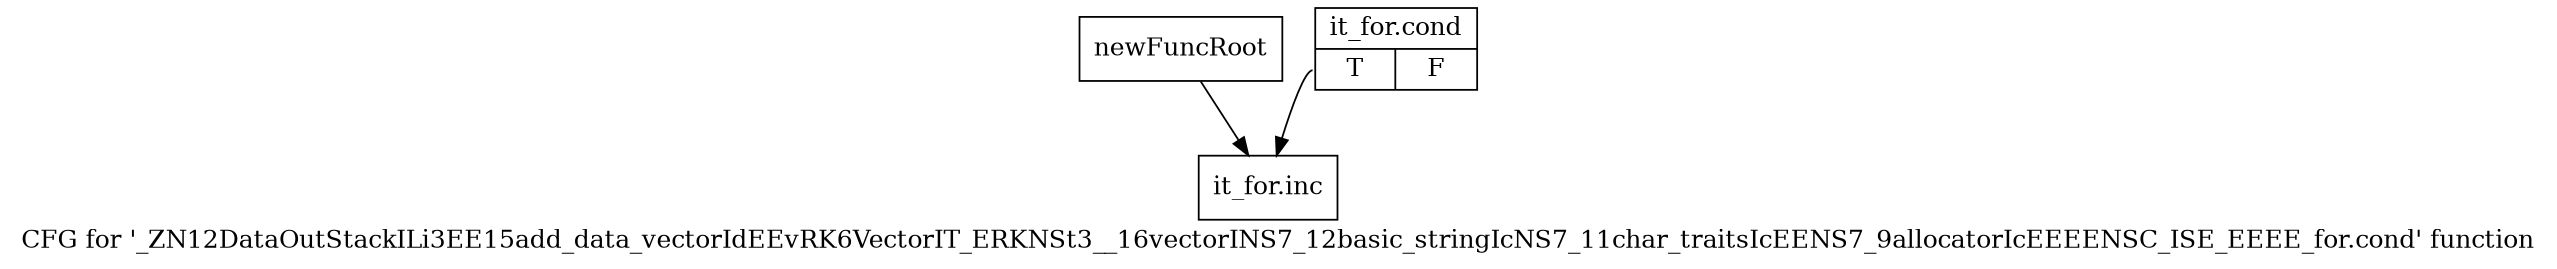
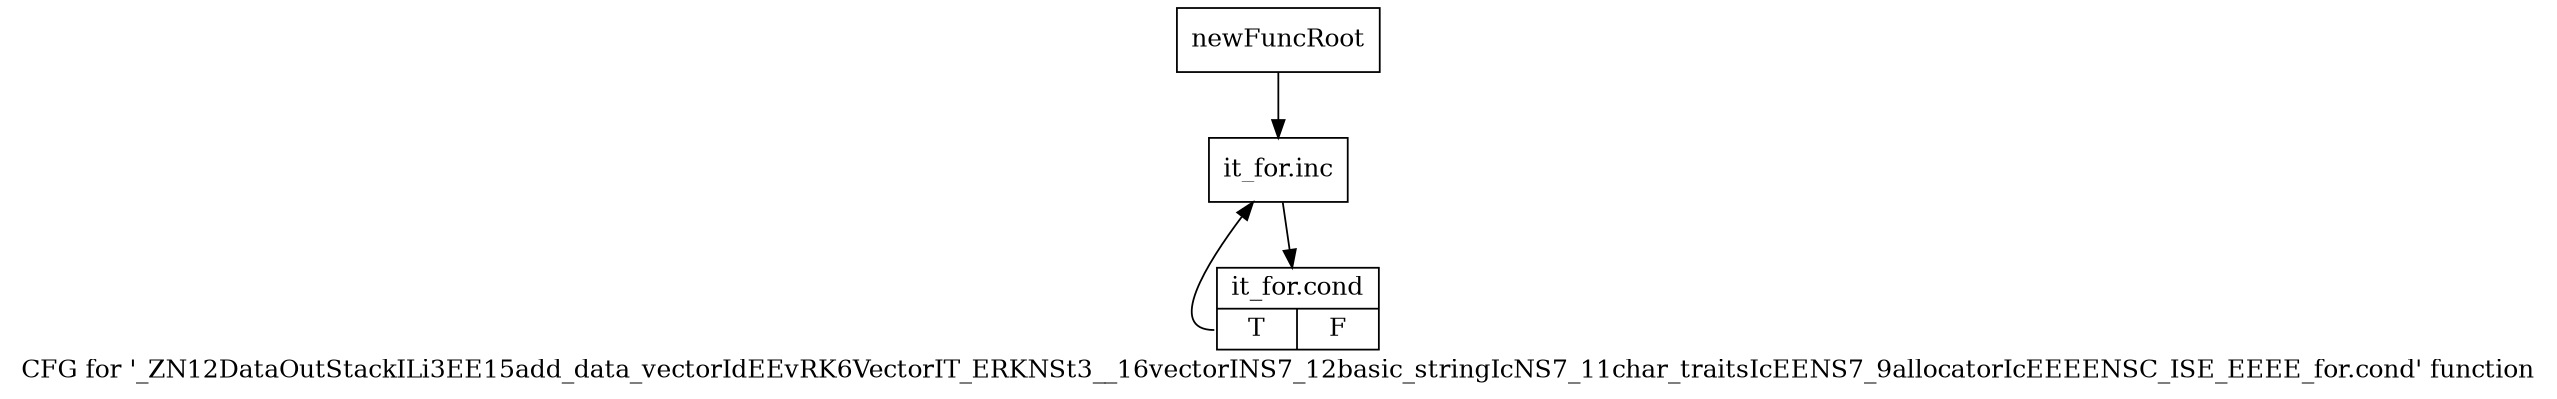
none -> (1286, 226)
